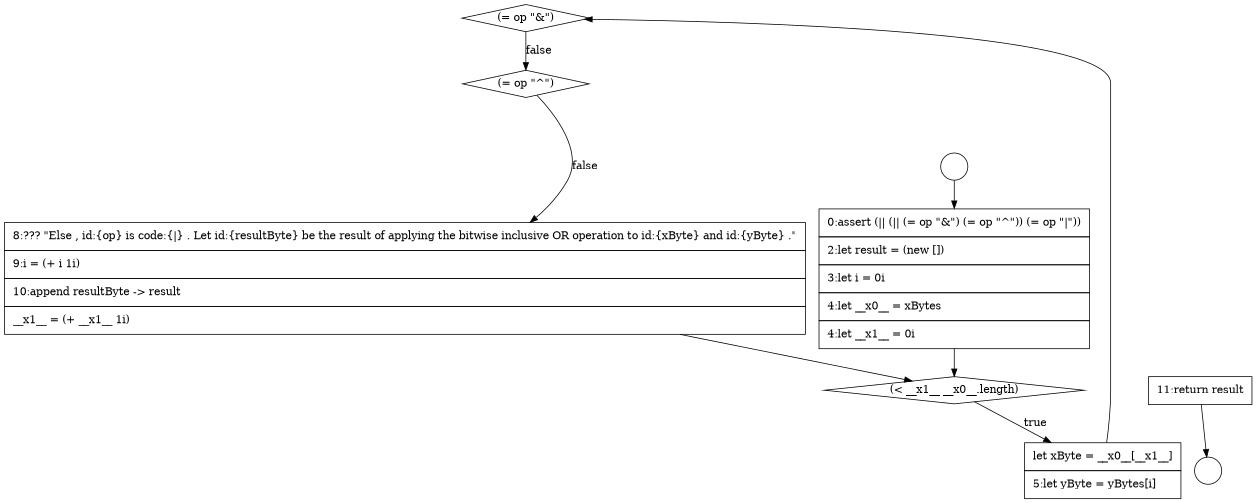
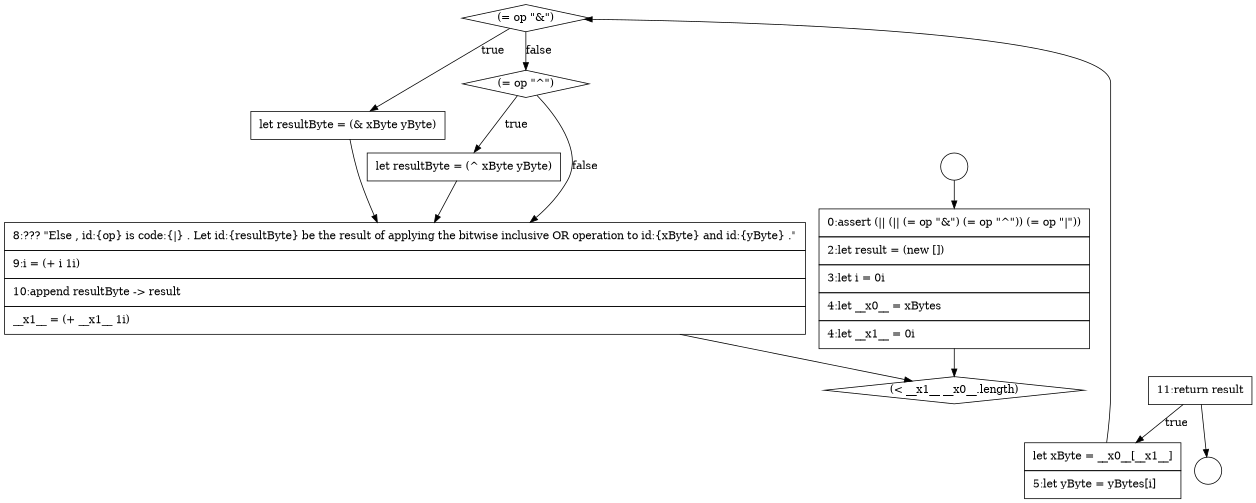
none -> (348, 125)
none -> (464, 167)
(1009, 420) -> (1163, 421)
